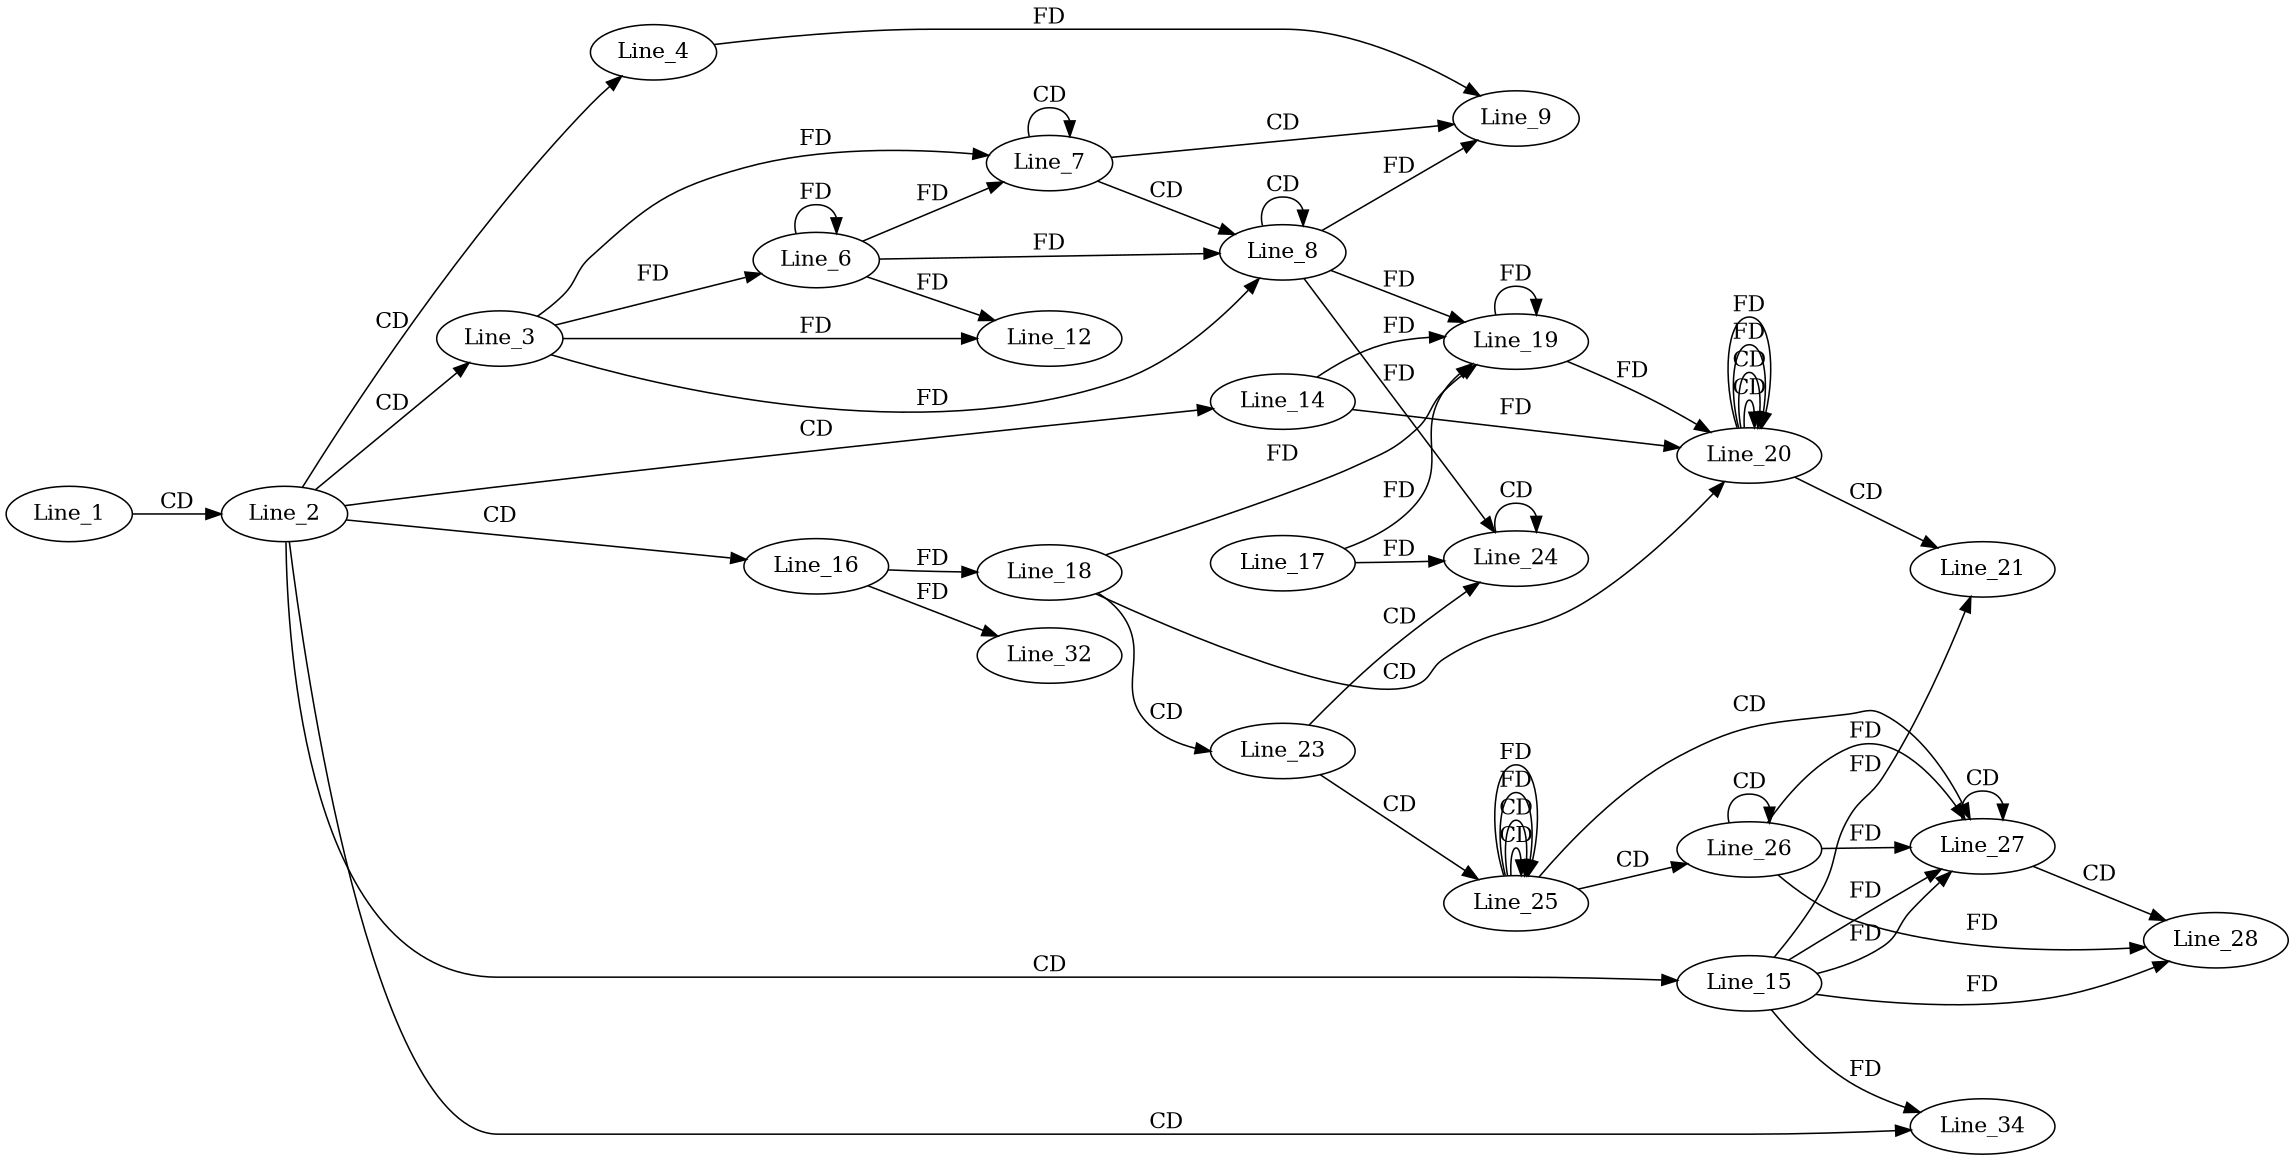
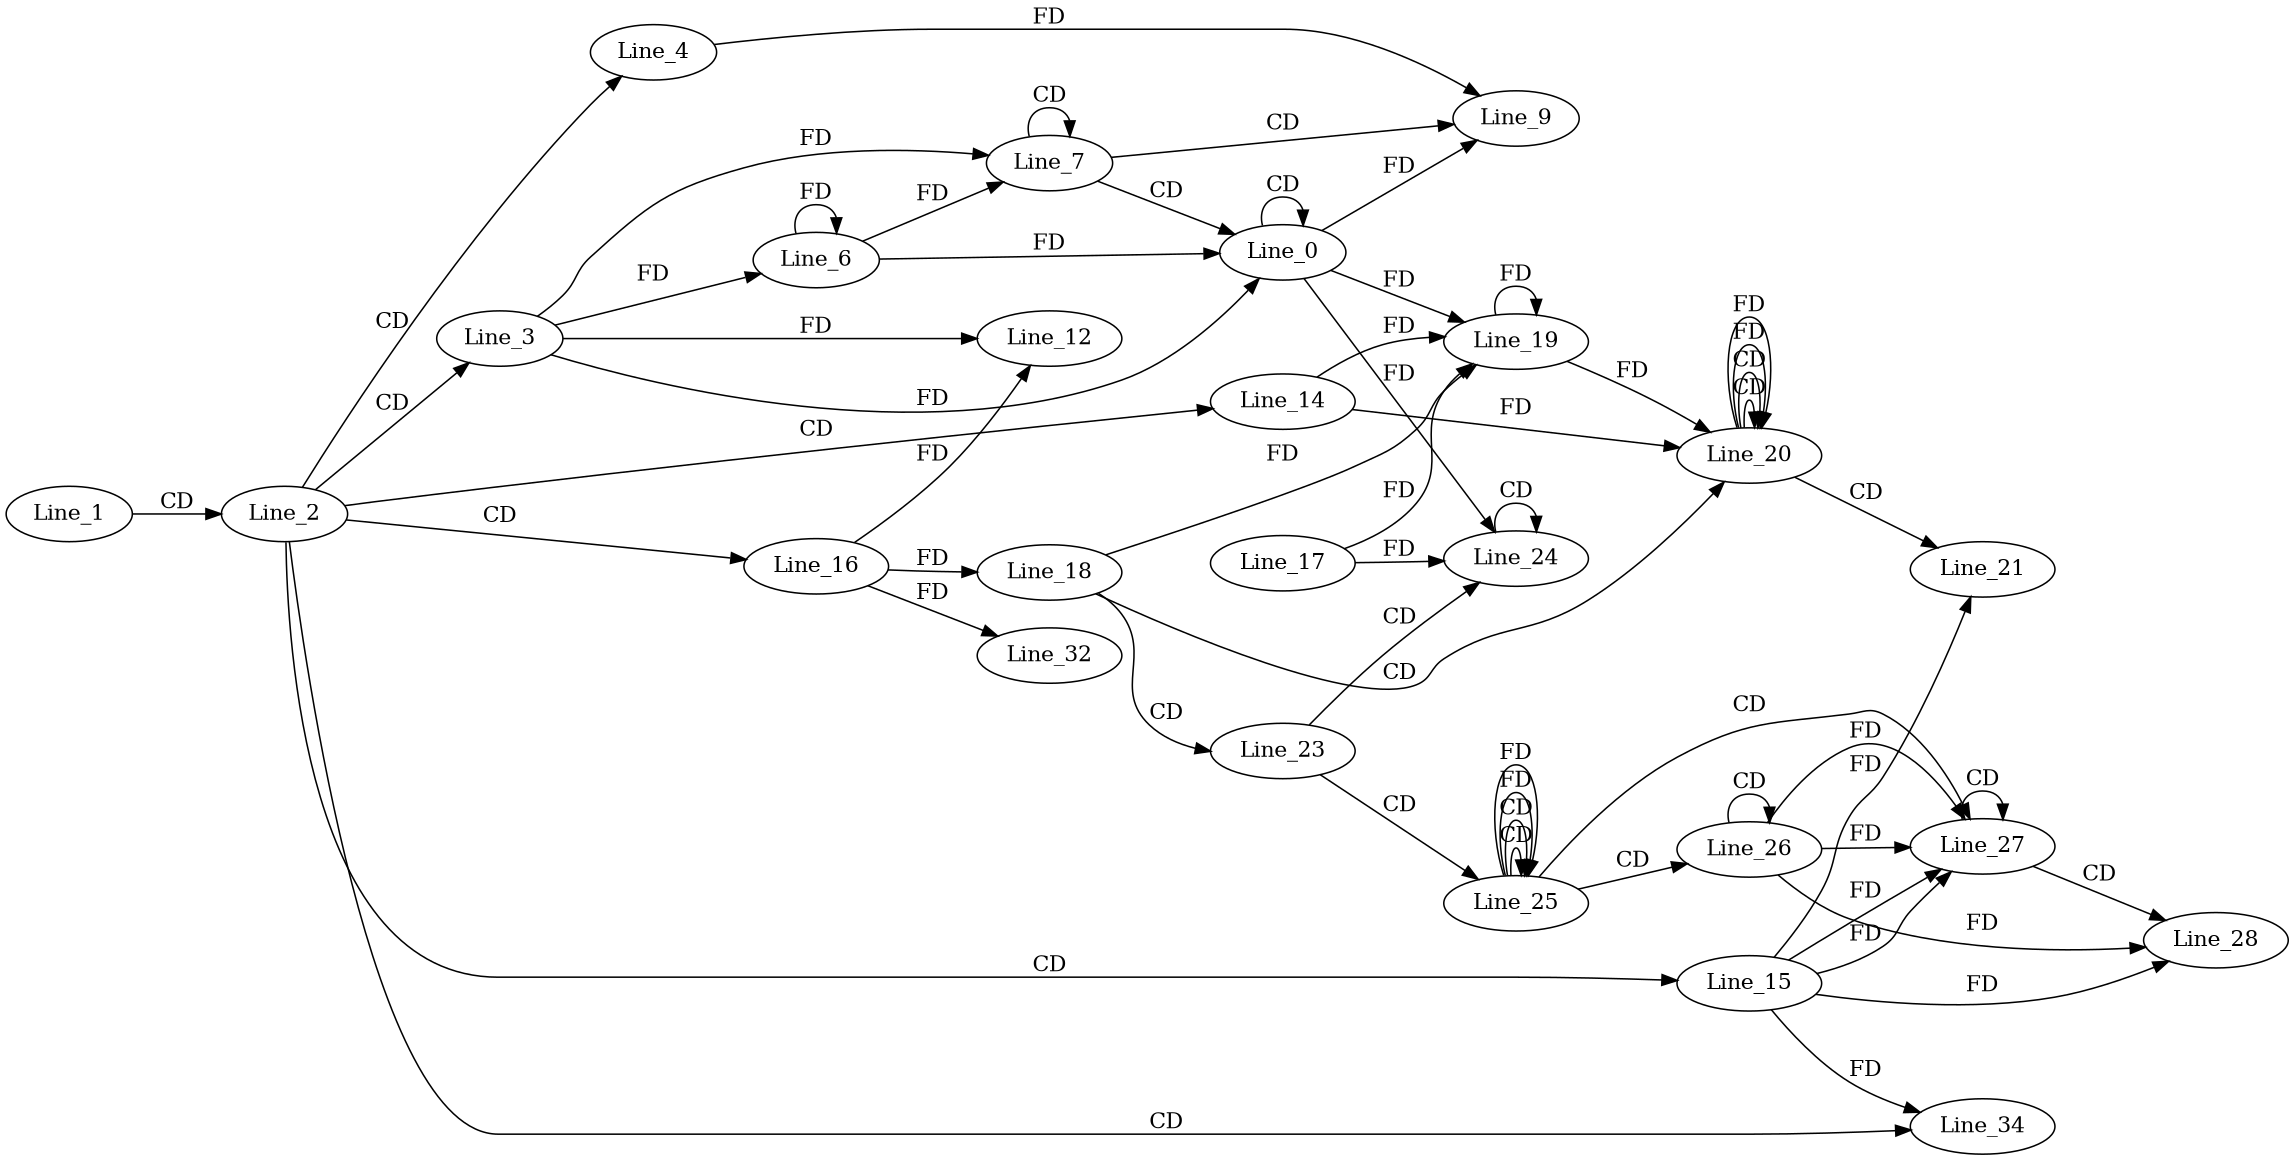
(1283, 252) -> (1283, 252)
(923, 296) -> (947, 469)
